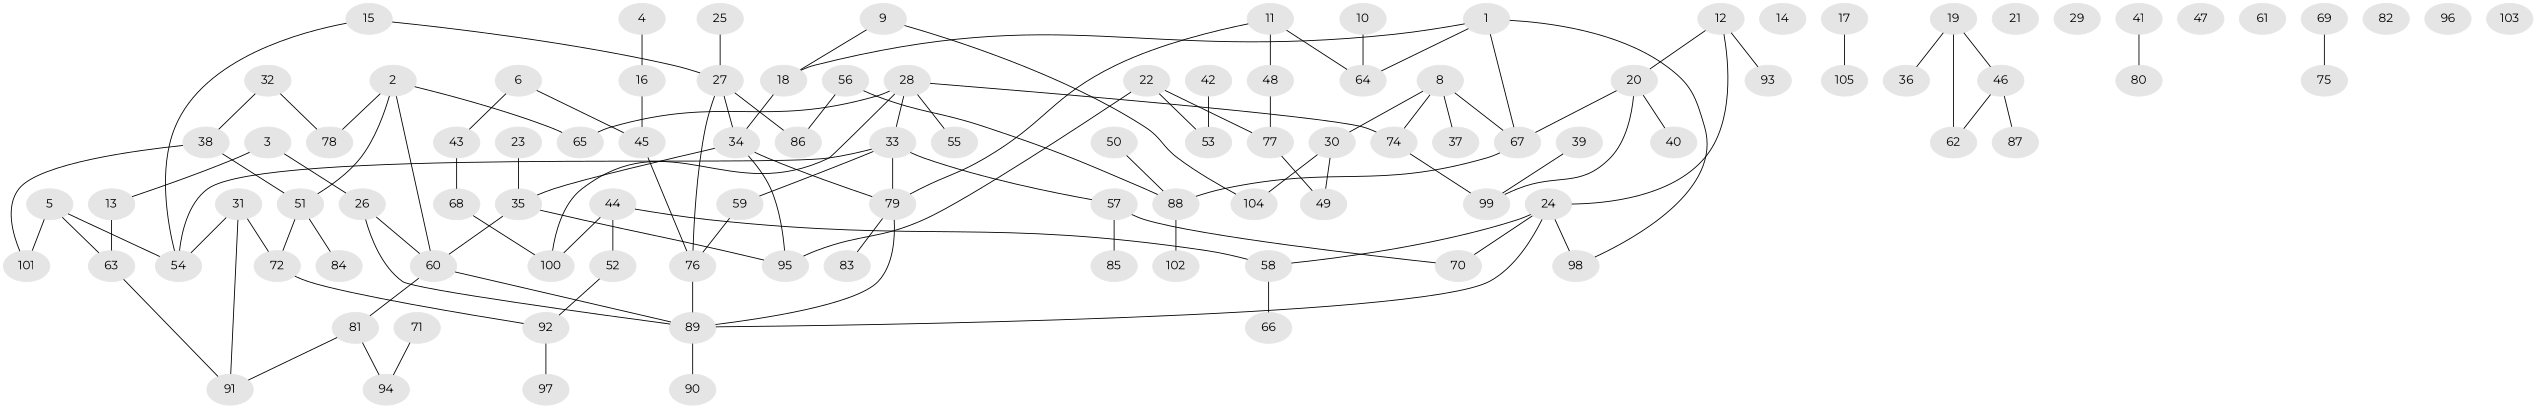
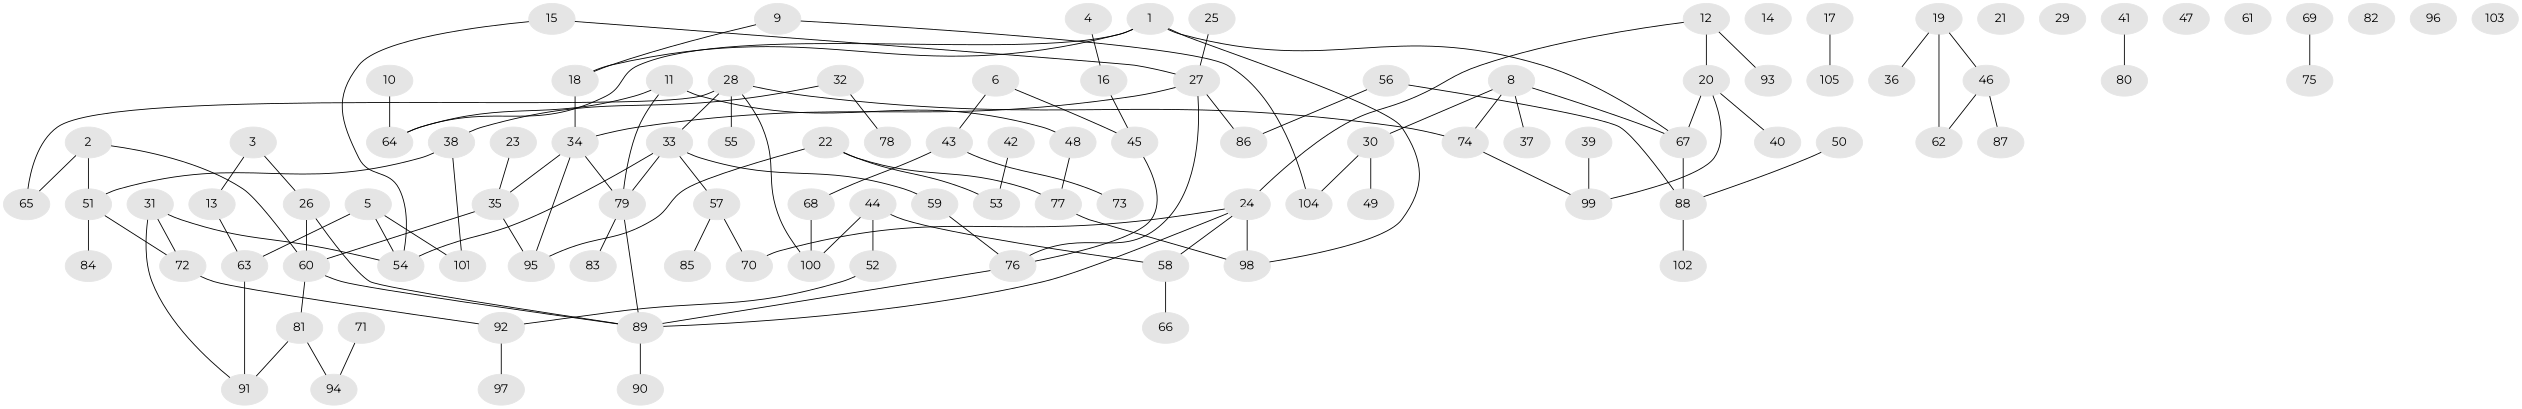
(361, 112) -> none
(1292, 167) -> (1170, 243)
none -> (1120, 204)
